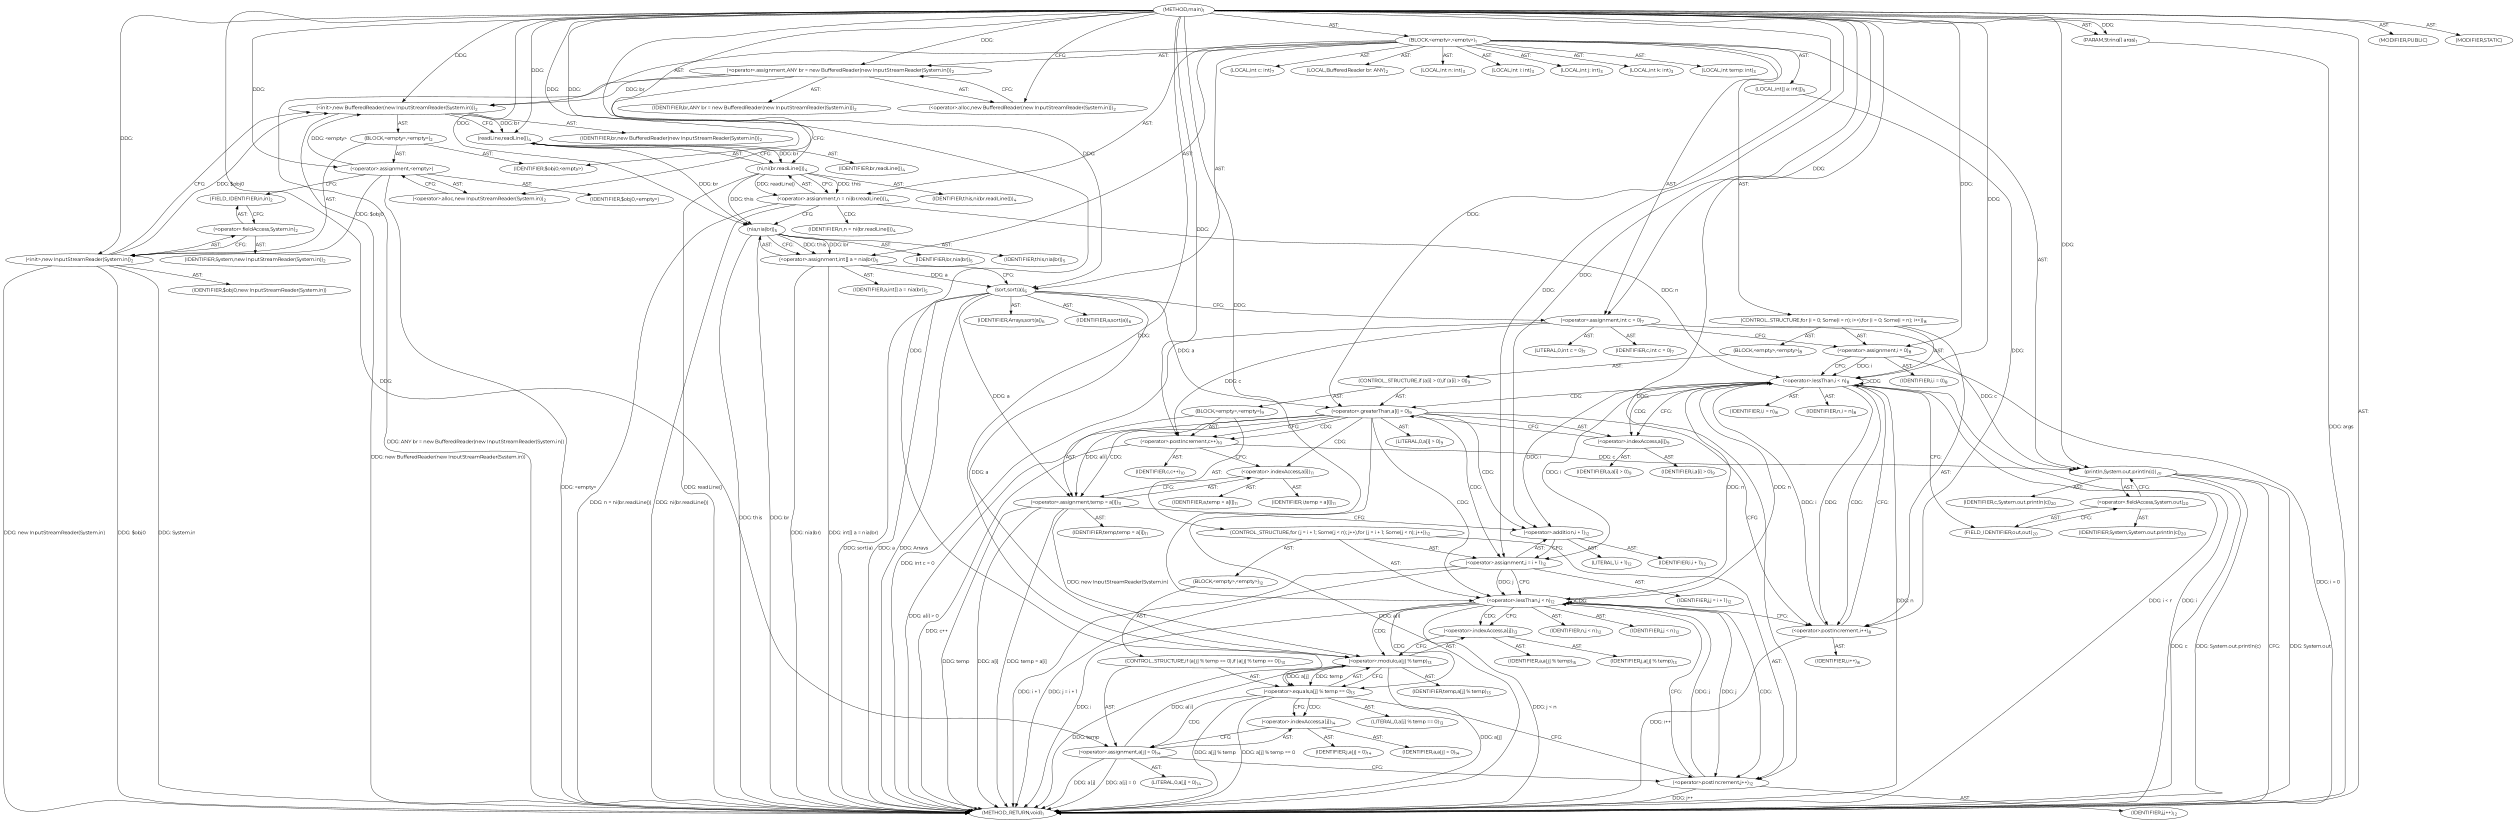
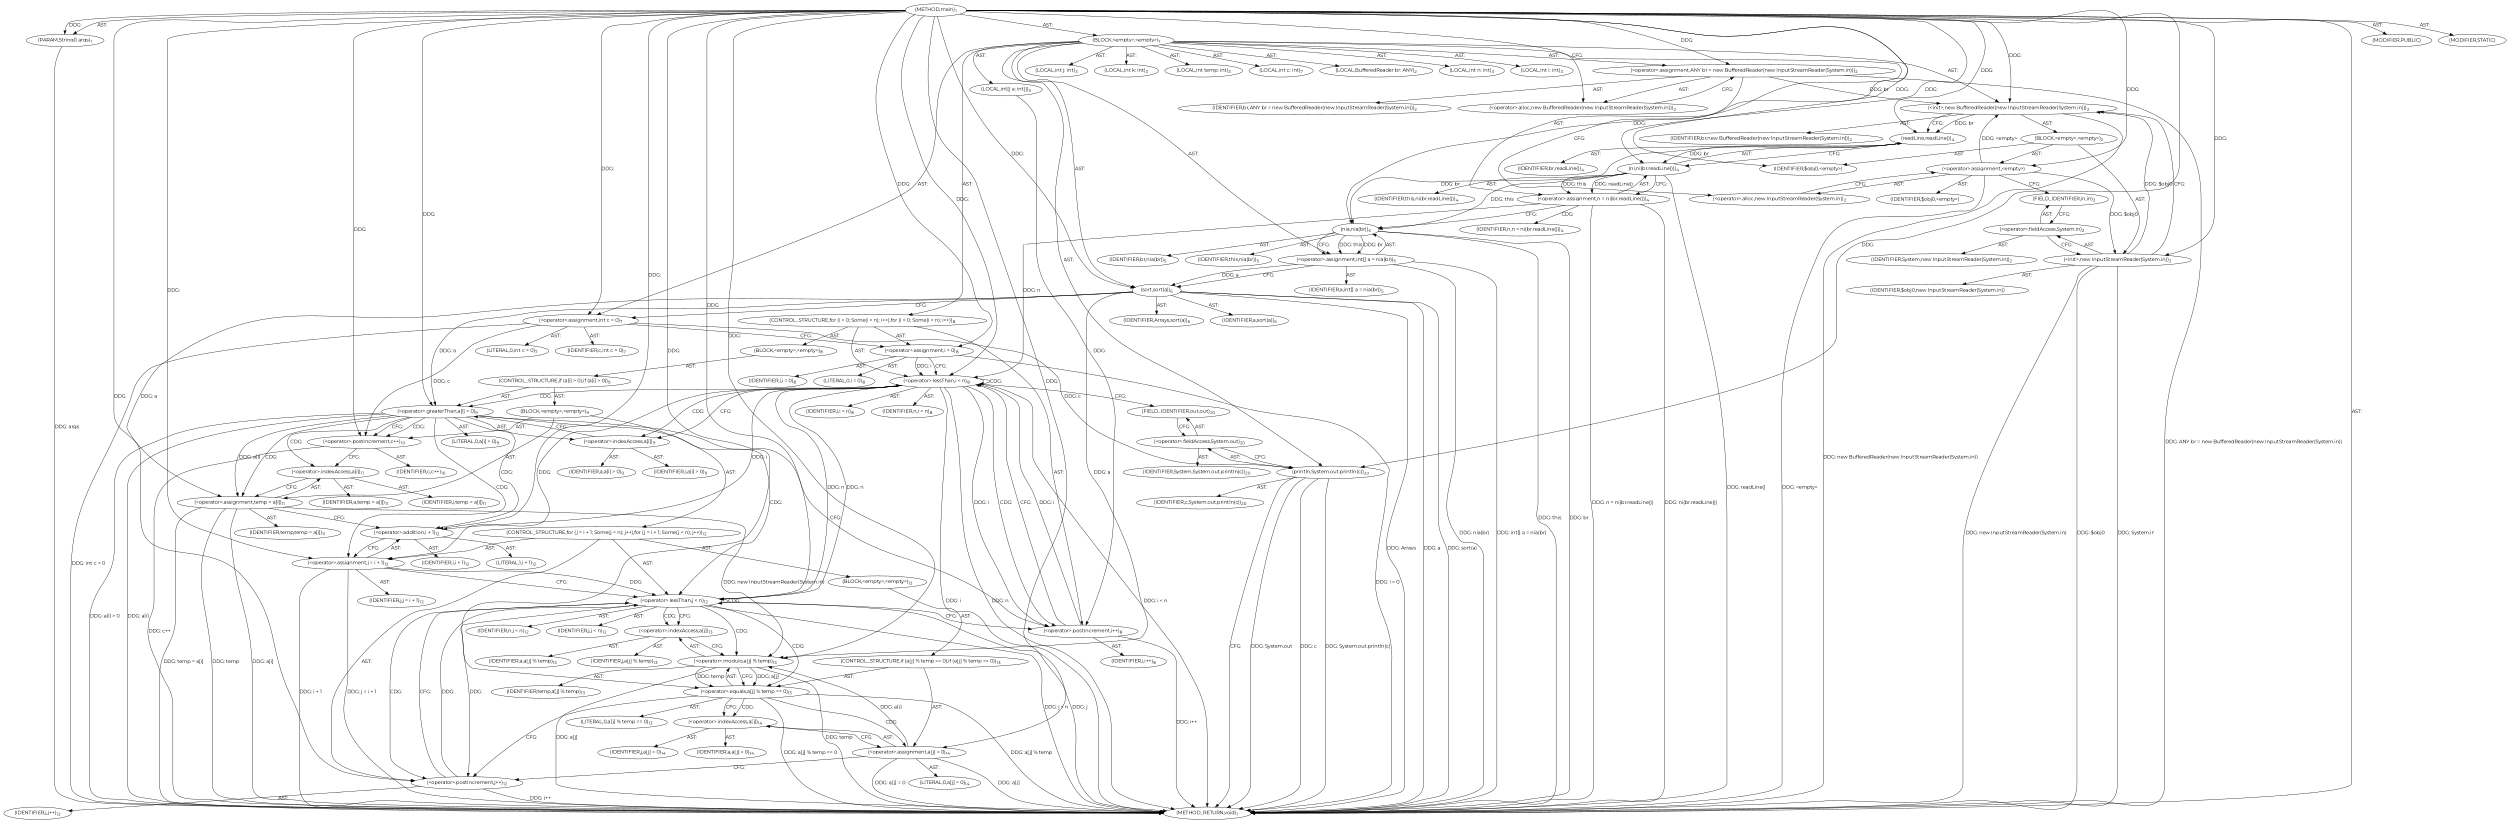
none -> (844, 381)
(1651, 462) -> none
